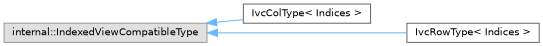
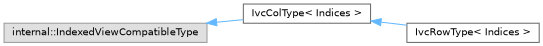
(312, 33) -> (394, 24)
